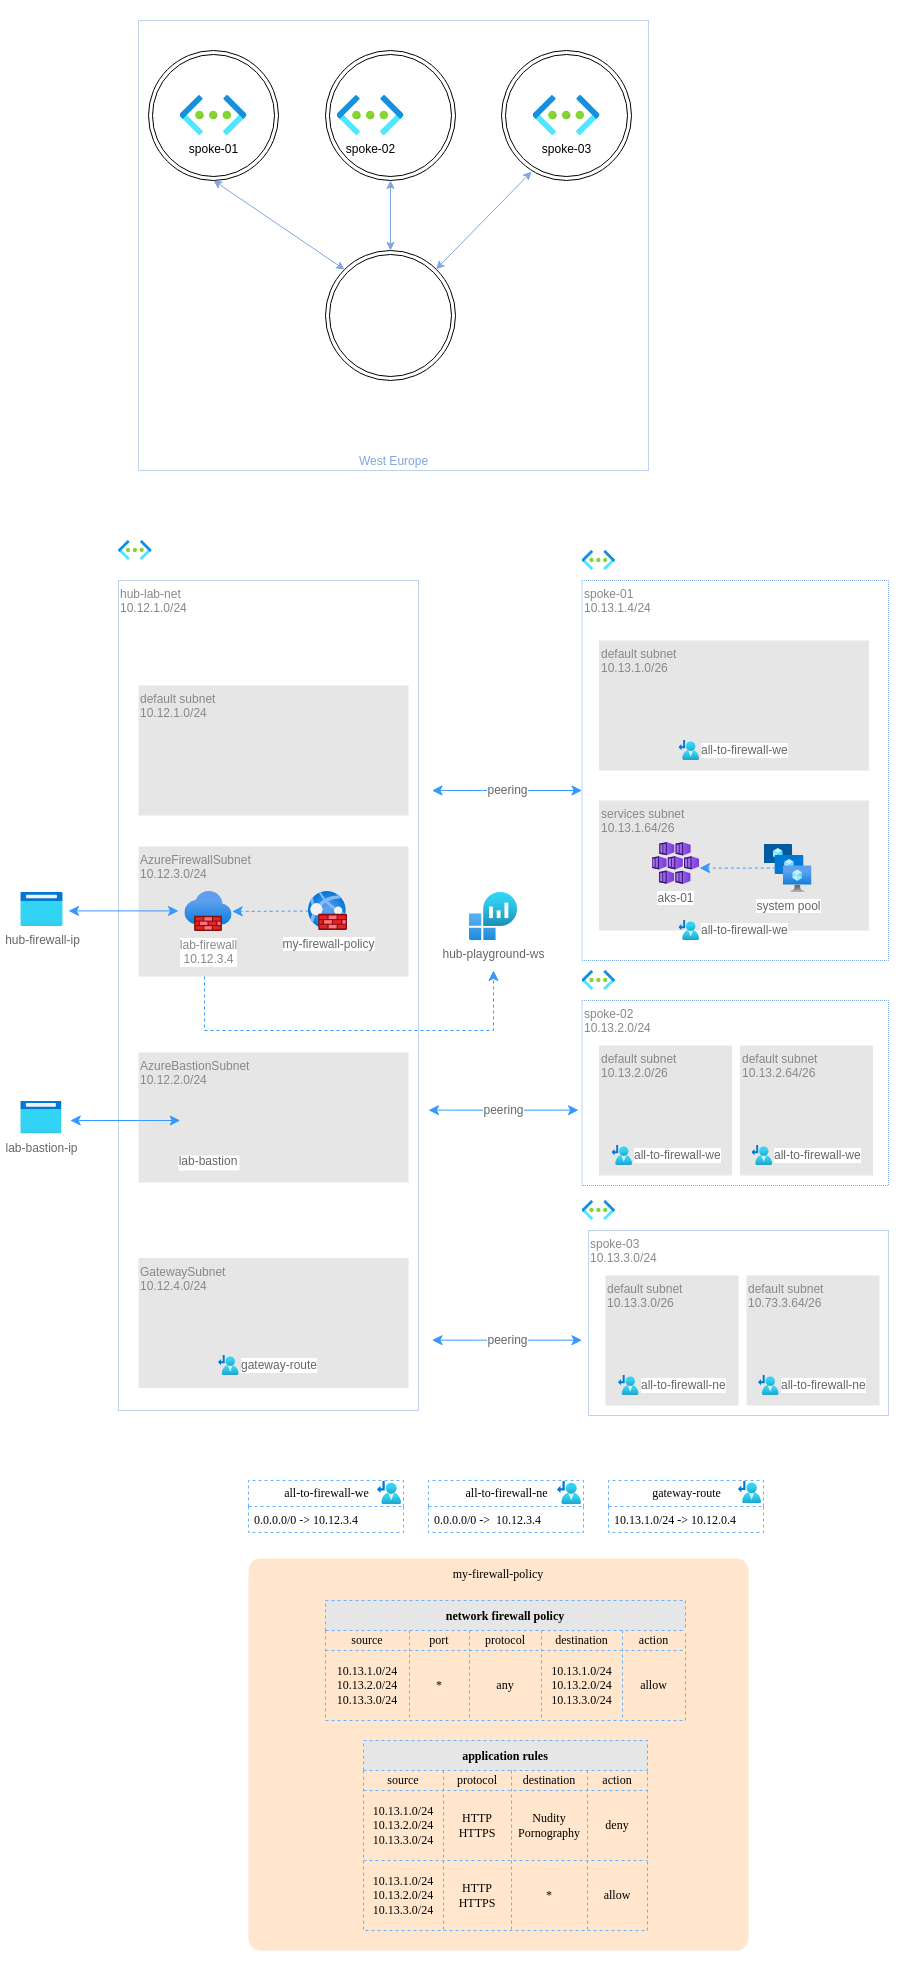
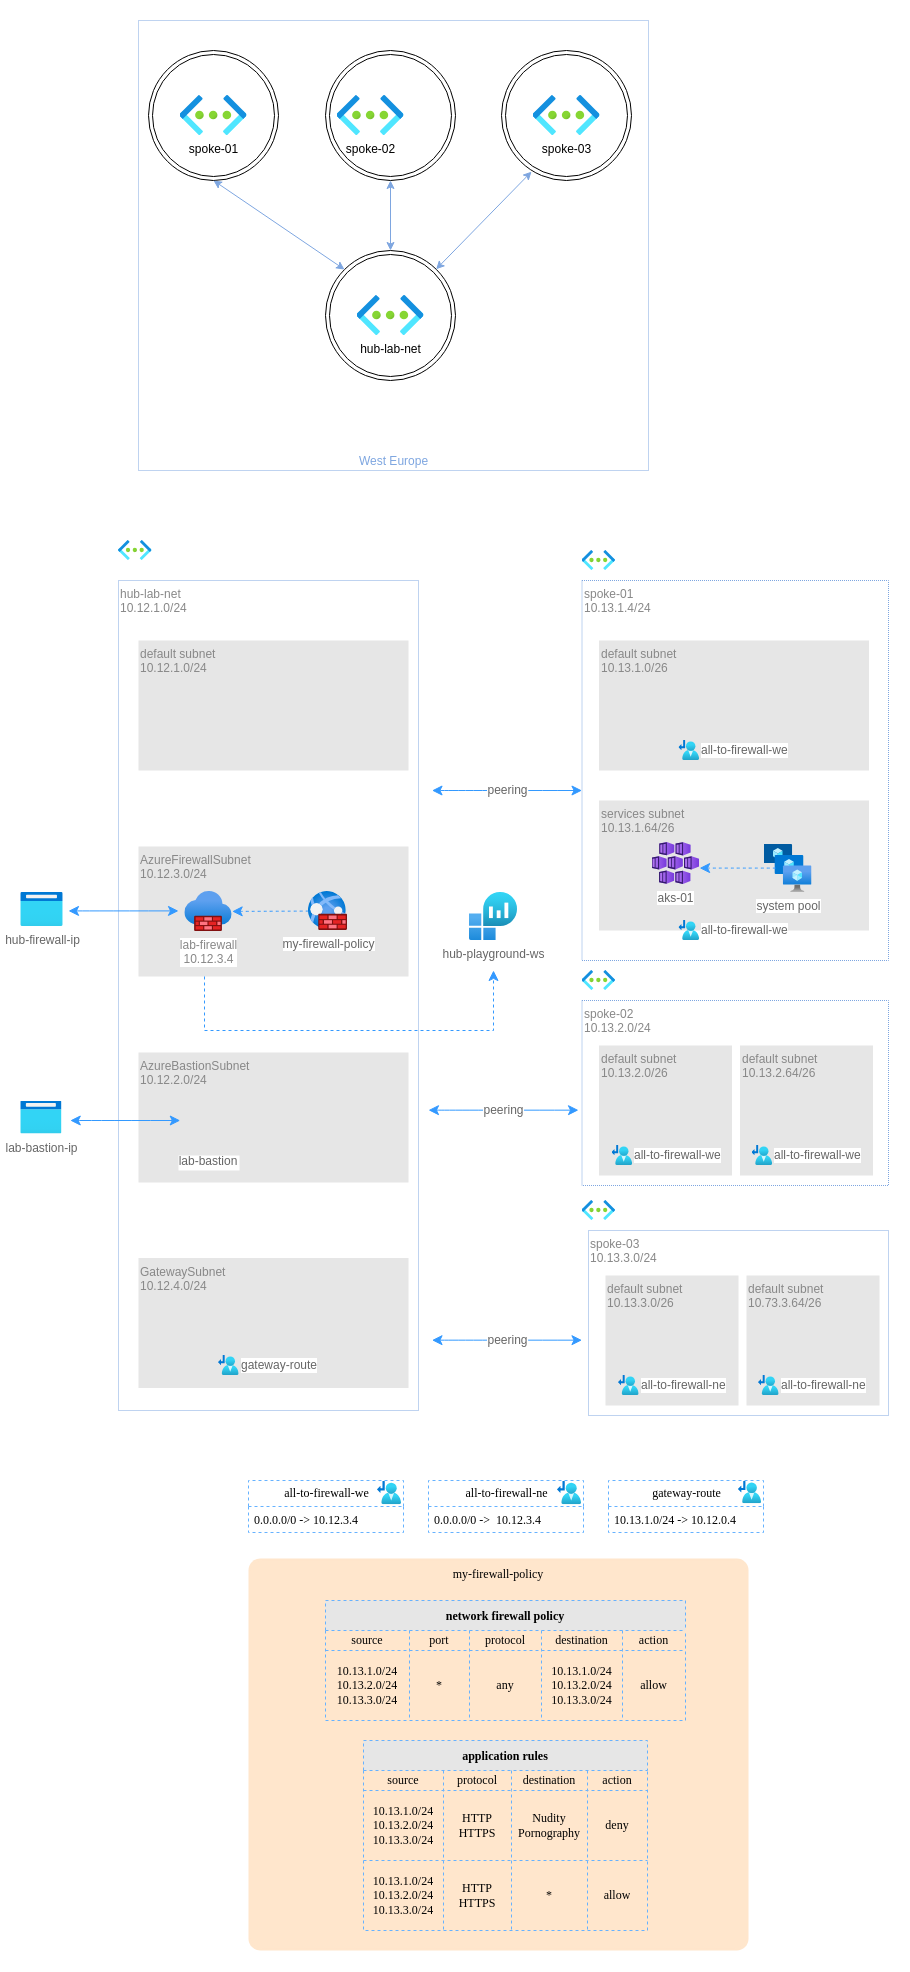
none -> (391, 316)
(274, 751) -> (274, 706)
